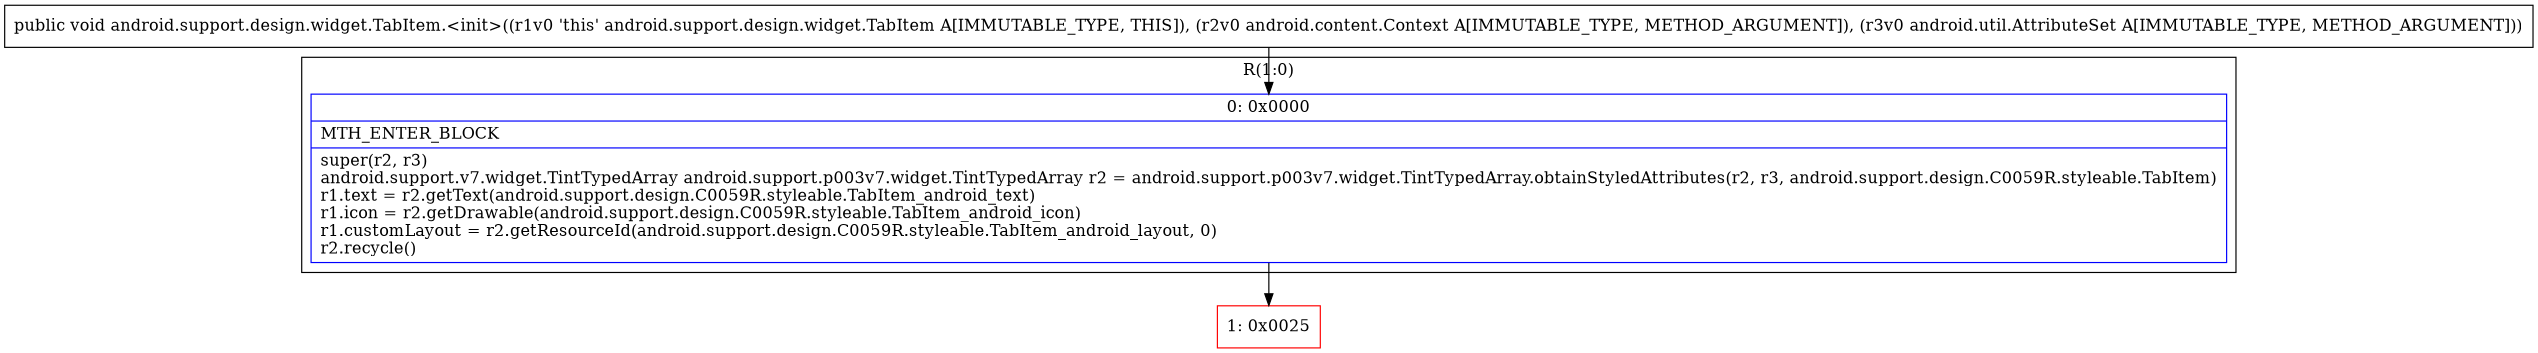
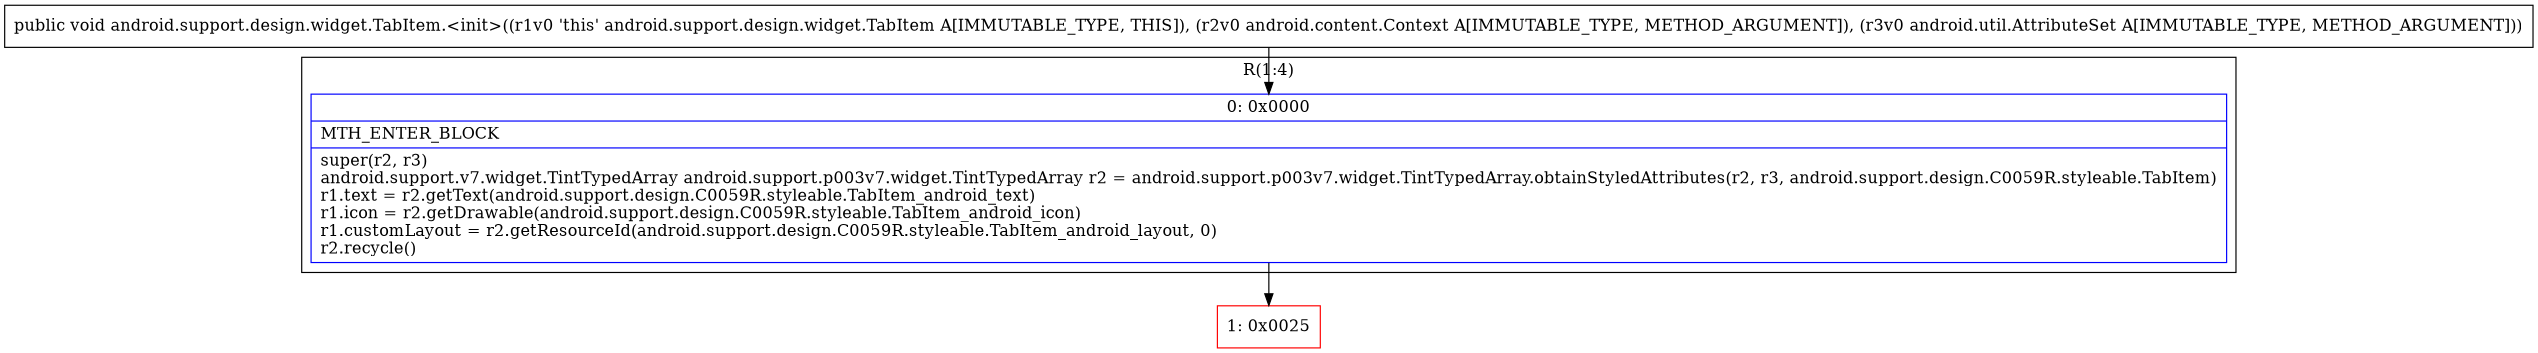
(1269, 71) -> (1269, 71)
